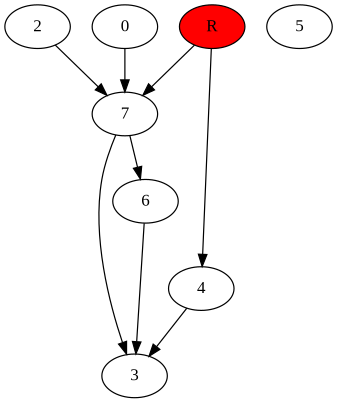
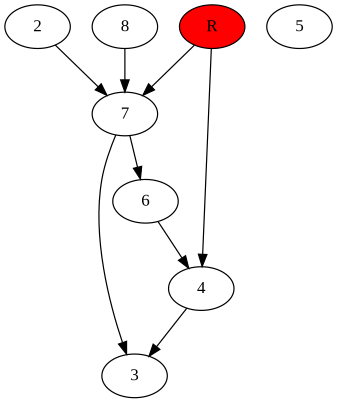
(125, 27) -> (125, 27)
(140, 282) -> (170, 240)
